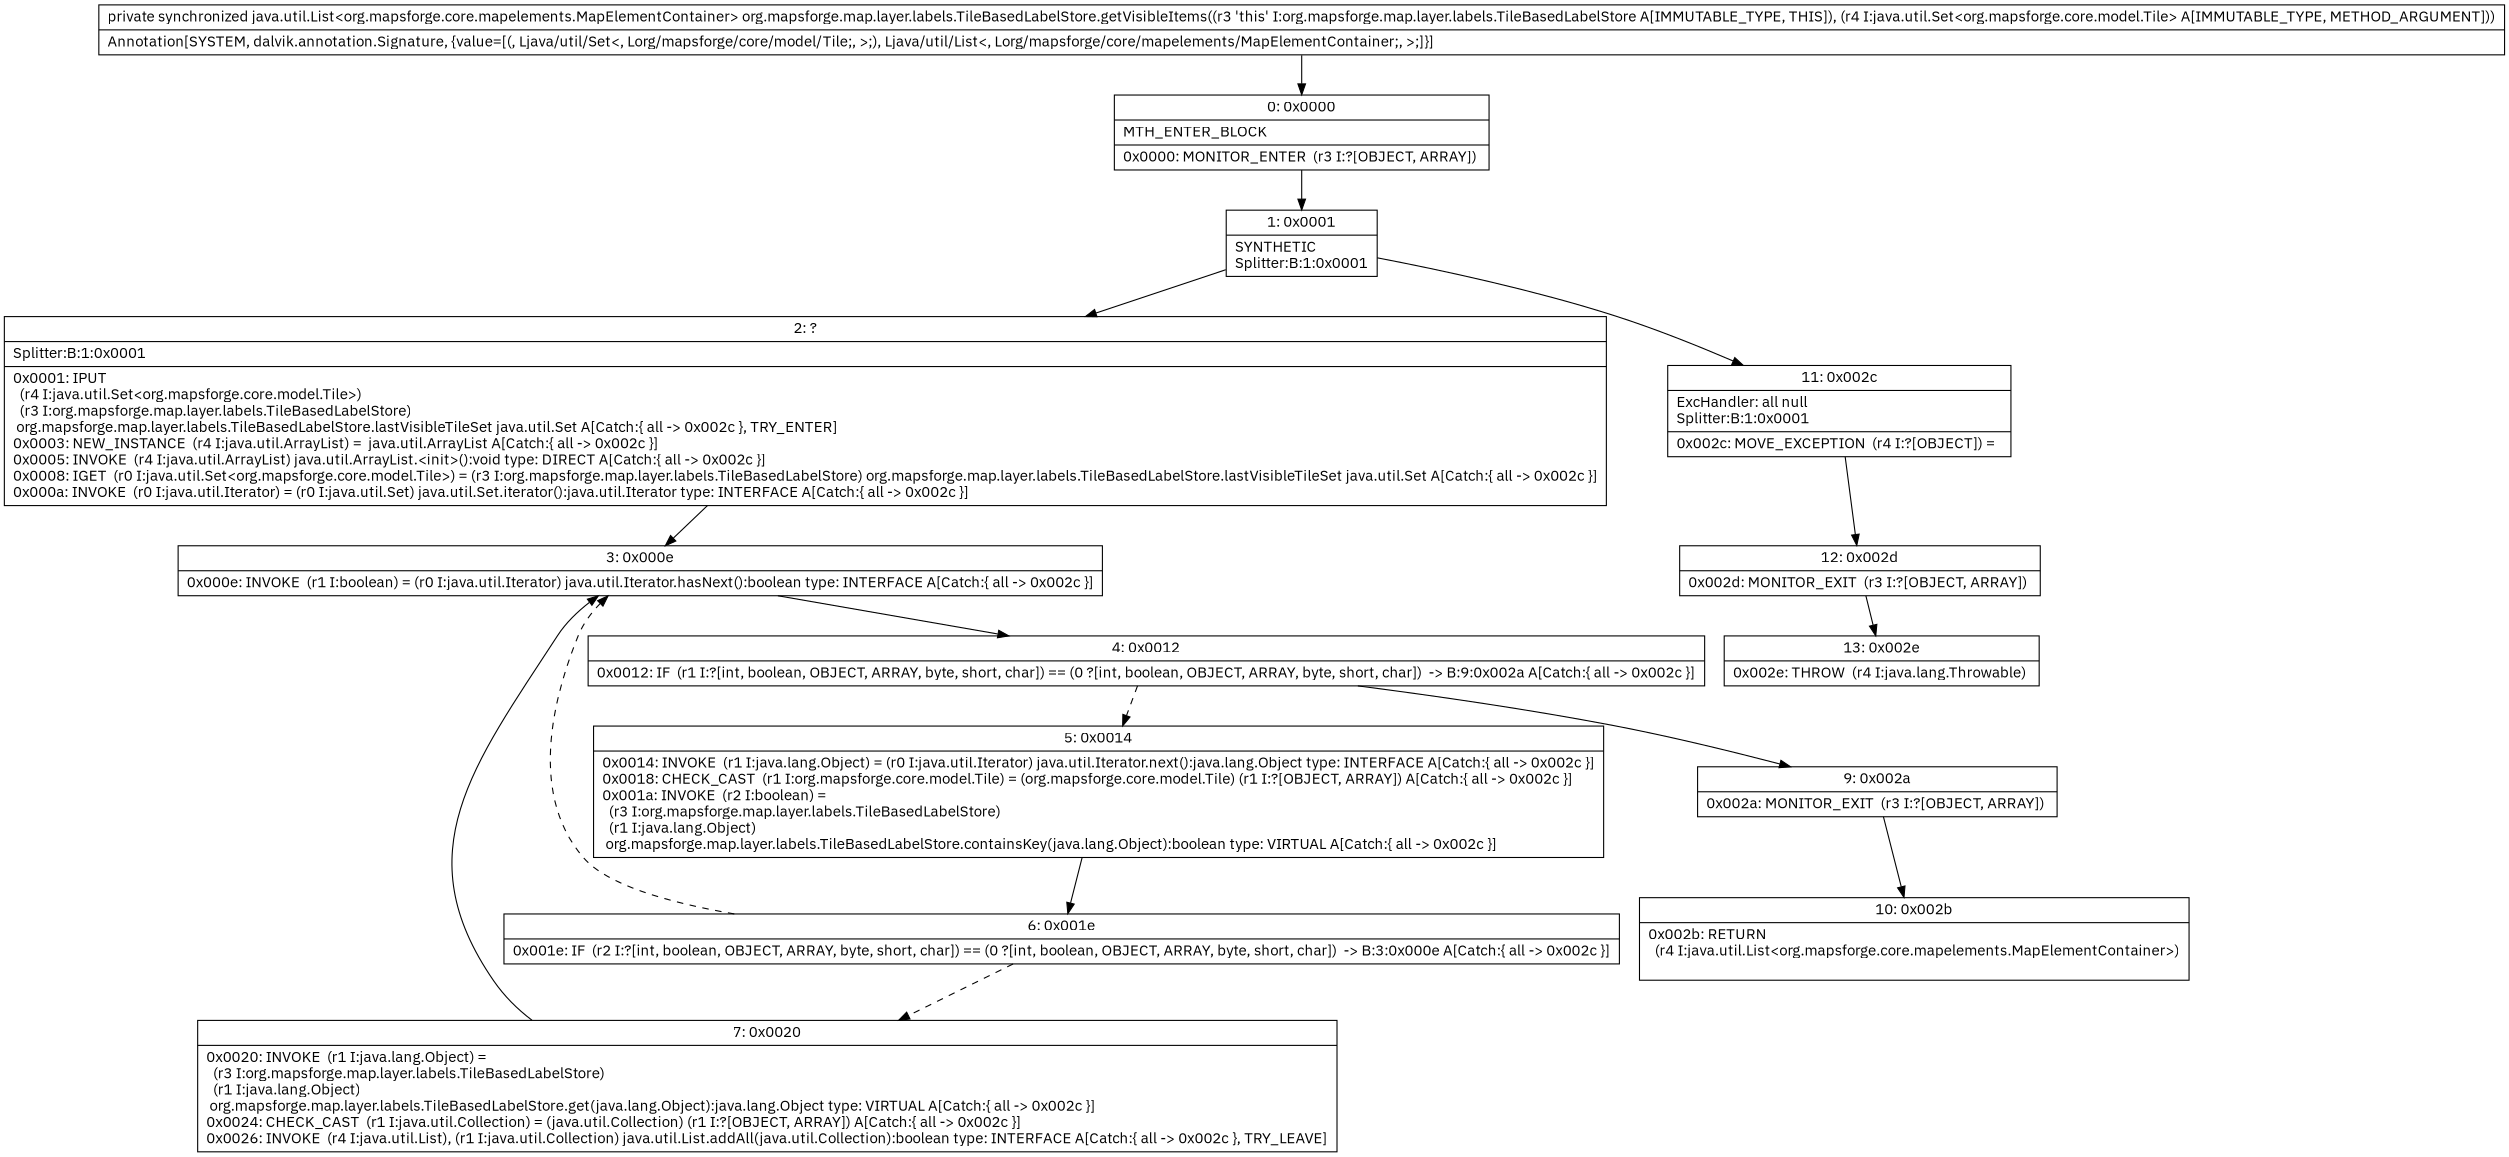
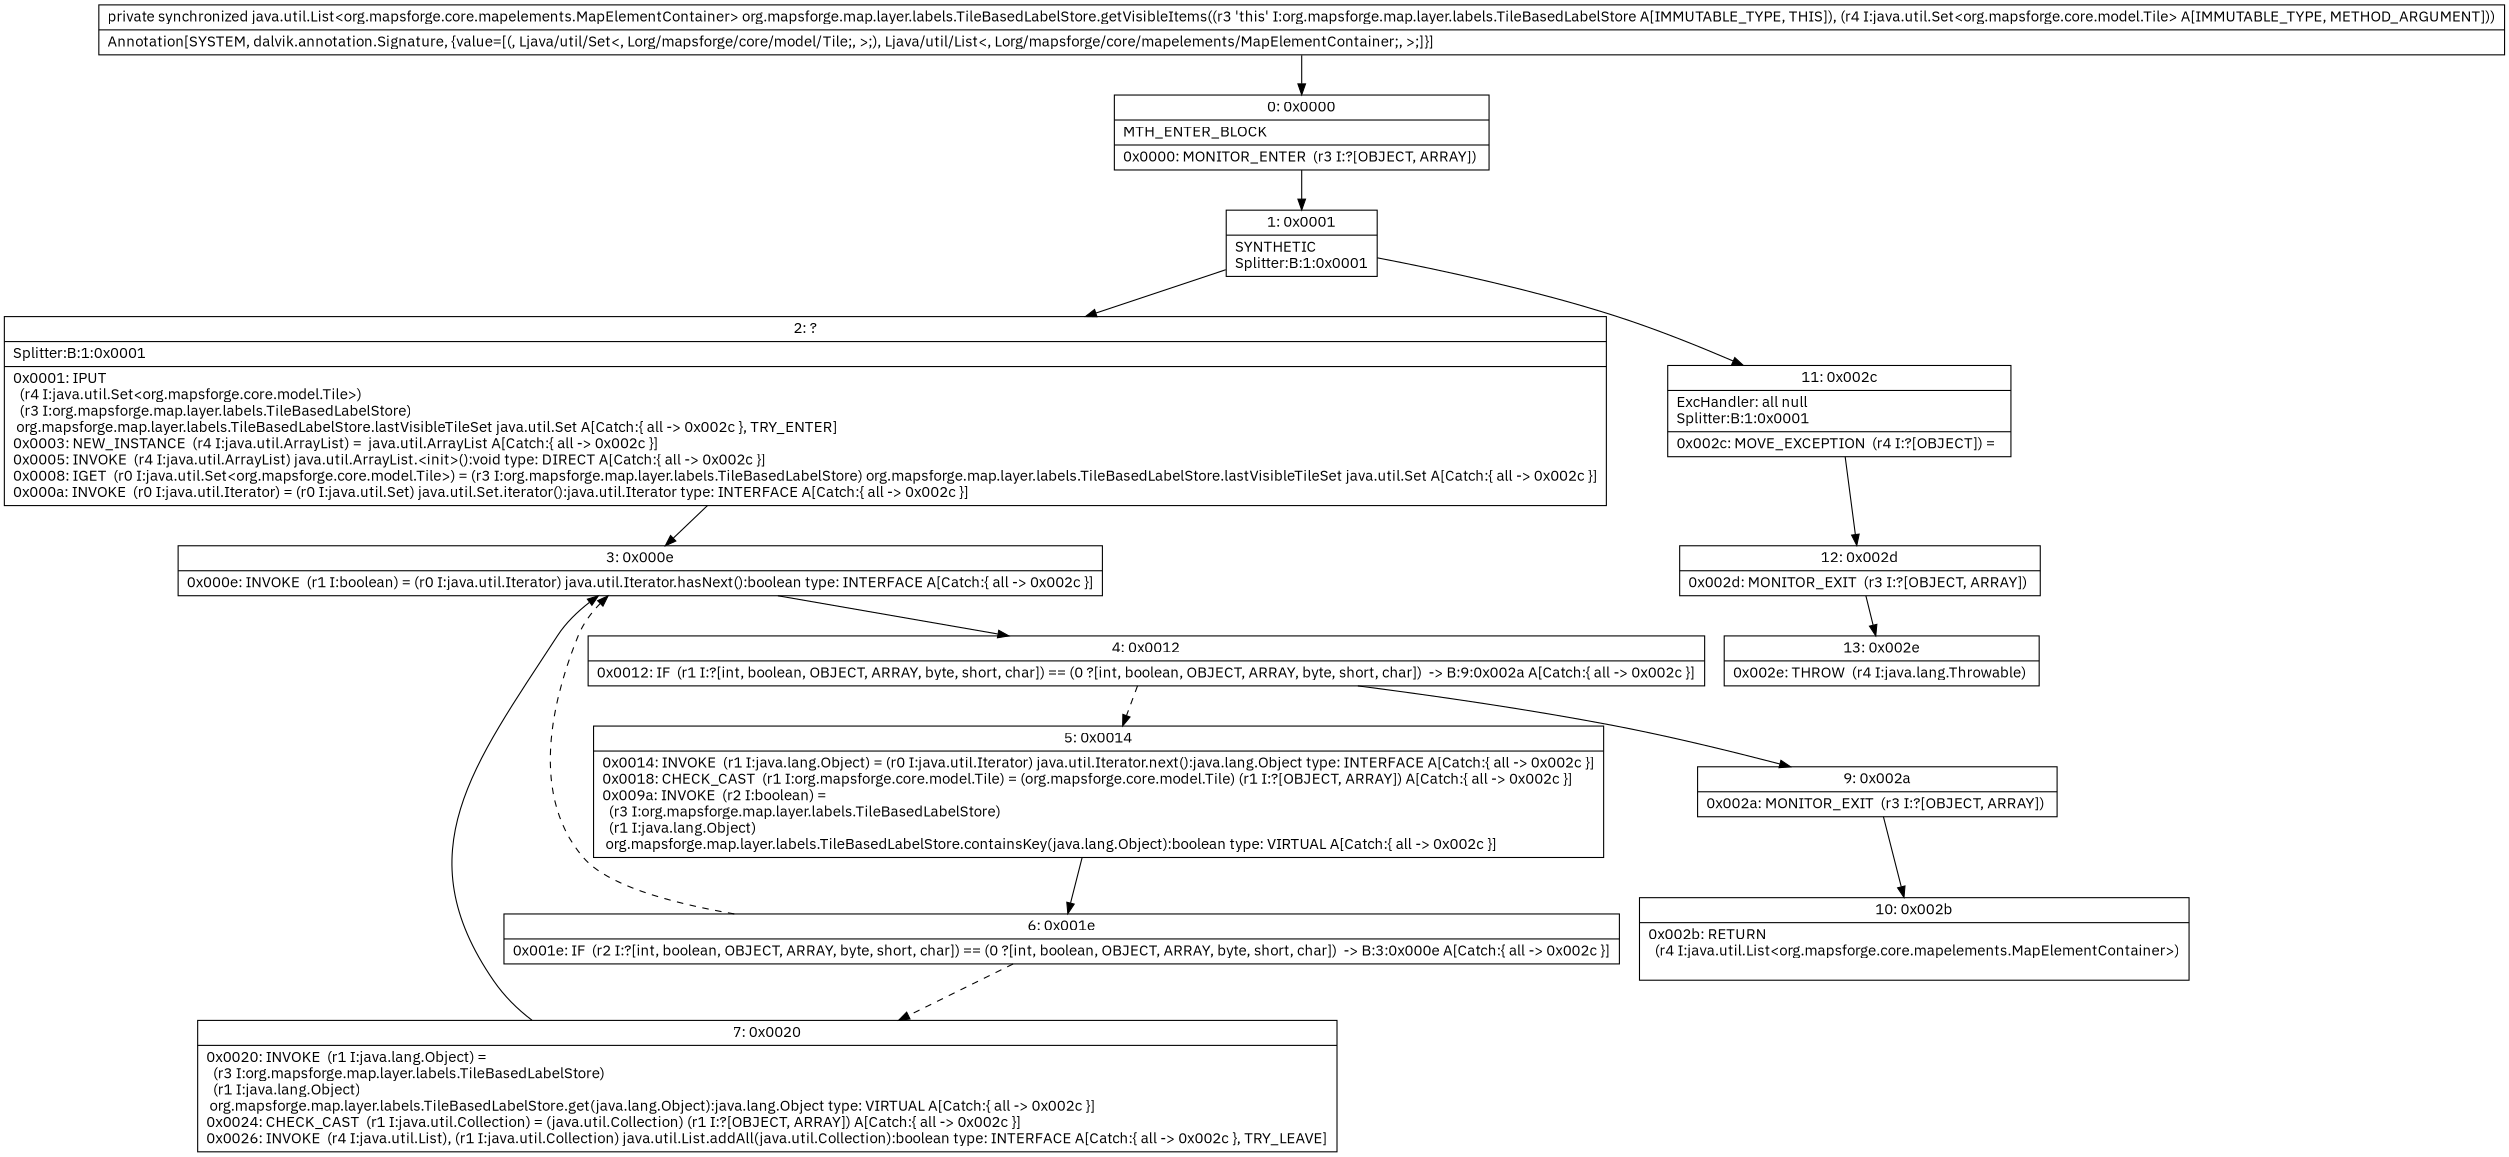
(716, 796) -> (716, 796)
